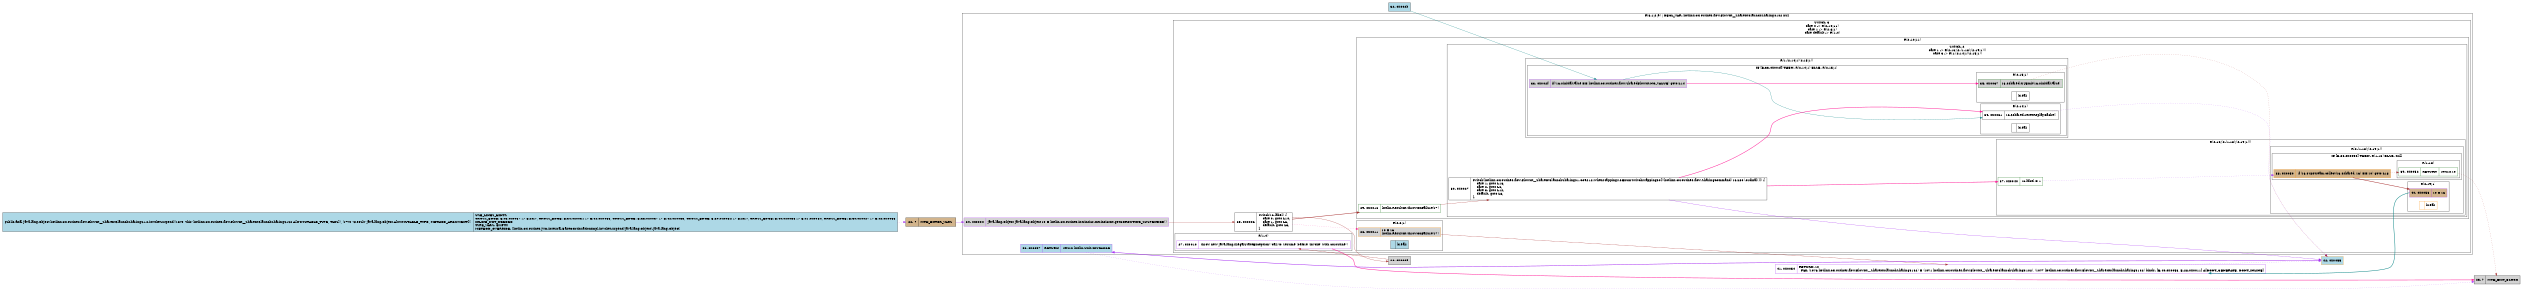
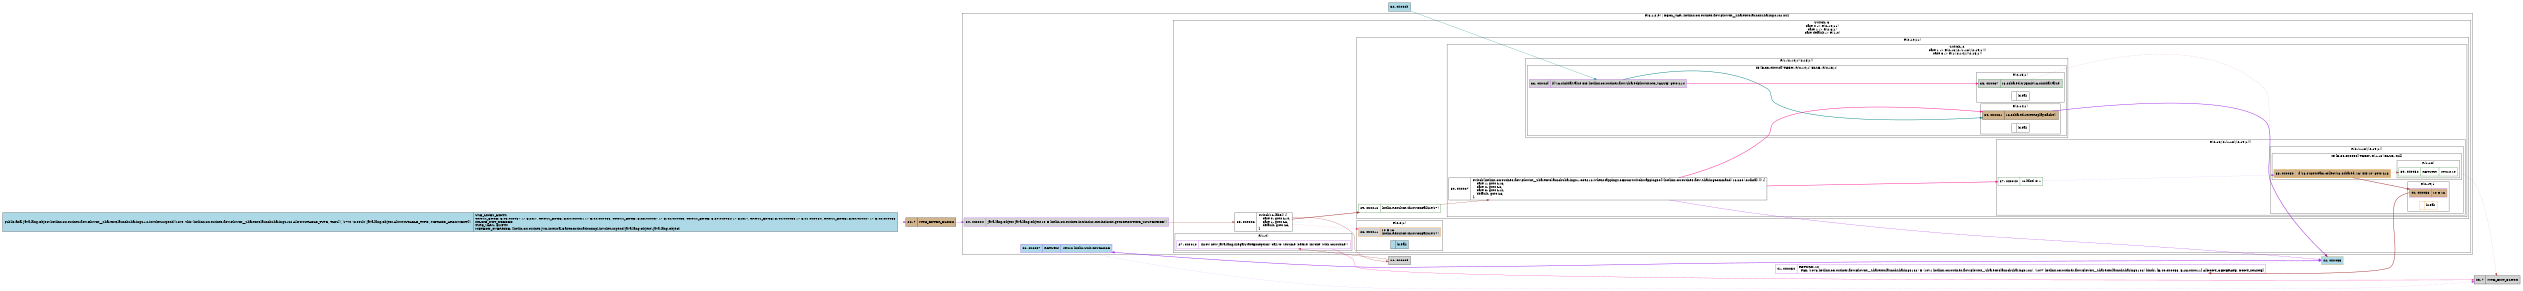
(2237, 109) -> (2237, 109)
(1795, 111) -> (1795, 111)
(2020, 115) -> (2020, 115)
(936, 222) -> (937, 222)
(1693, 249) -> none
(2343, 273) -> (2343, 273)
(1898, 279) -> (1898, 279)
